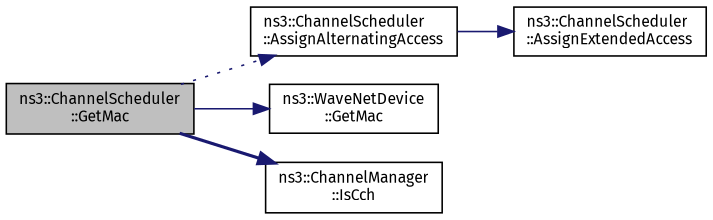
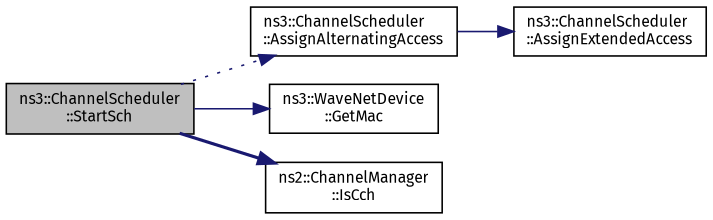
(100, 109) -> (100, 109)
(354, 188) -> (354, 188)
